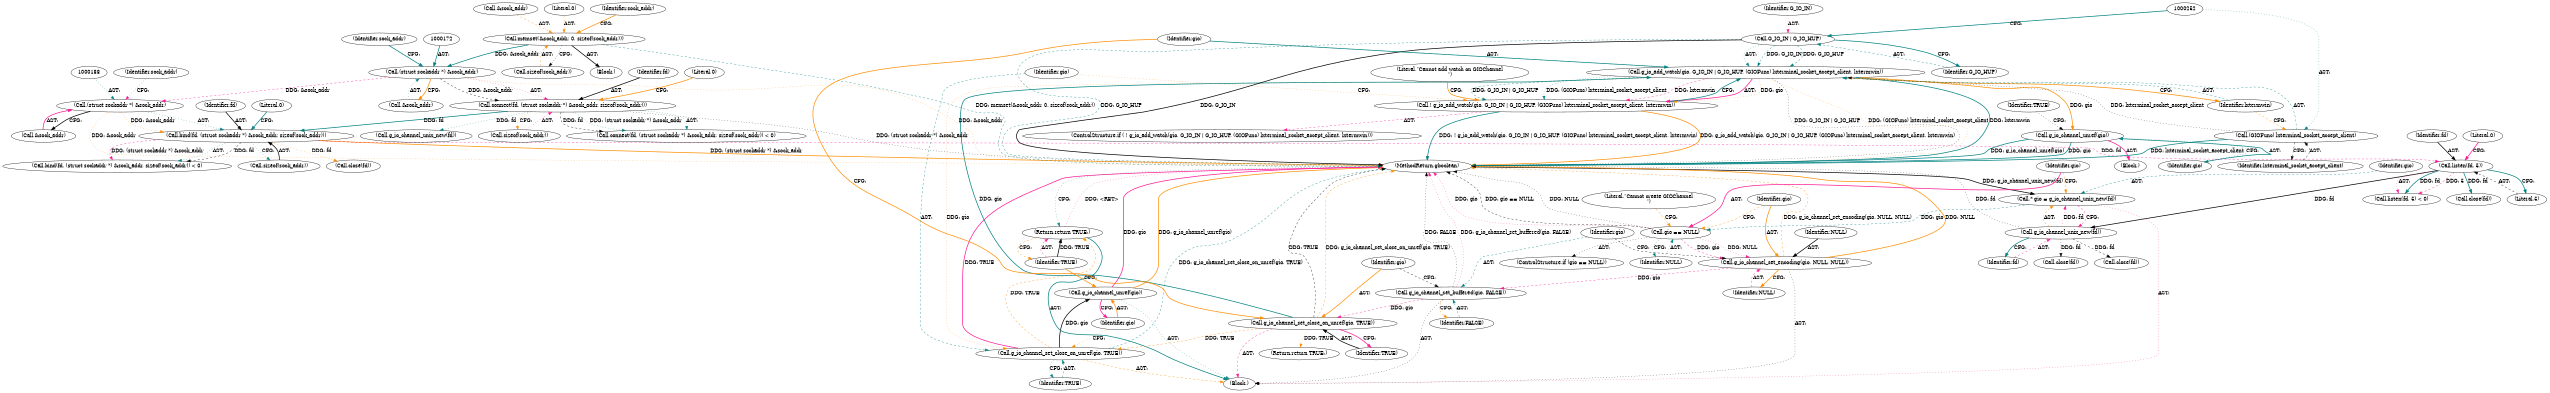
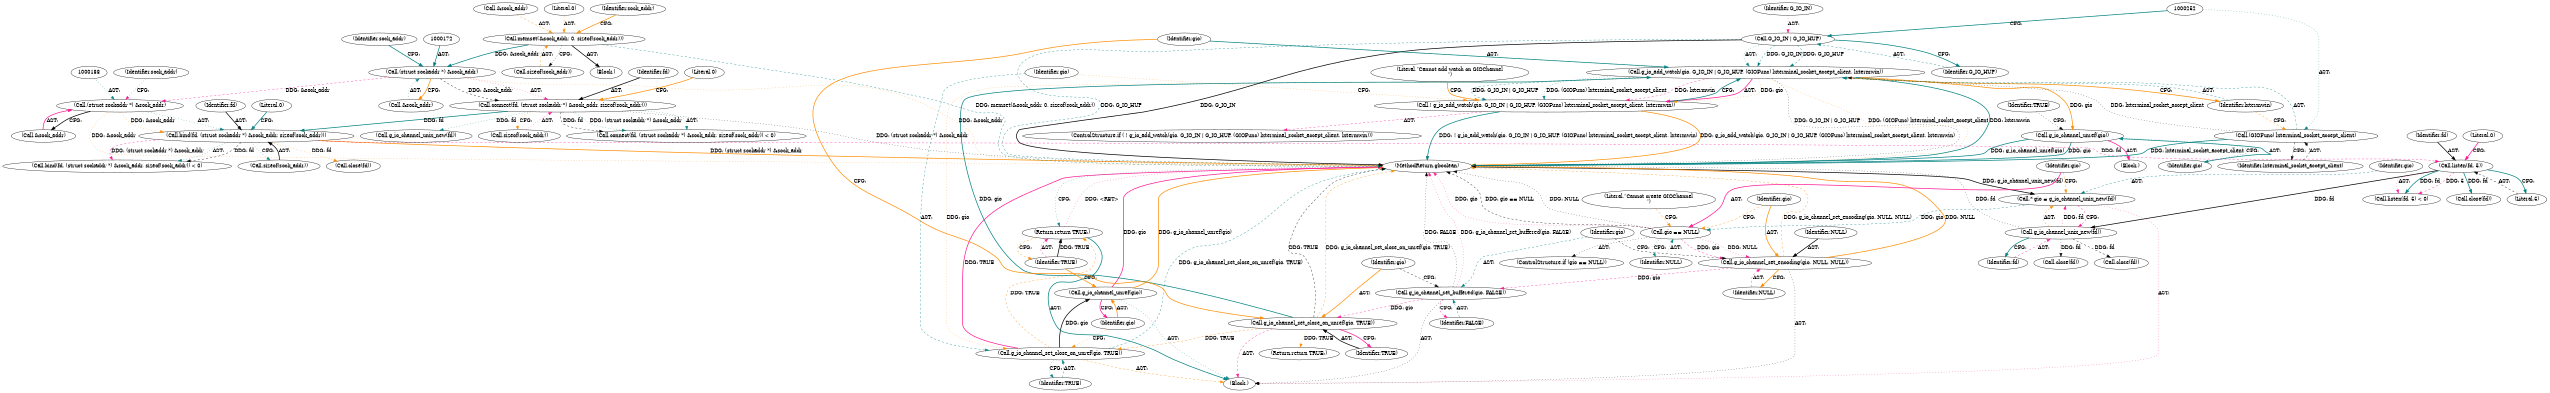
(1439, 308) -> (1439, 308)
